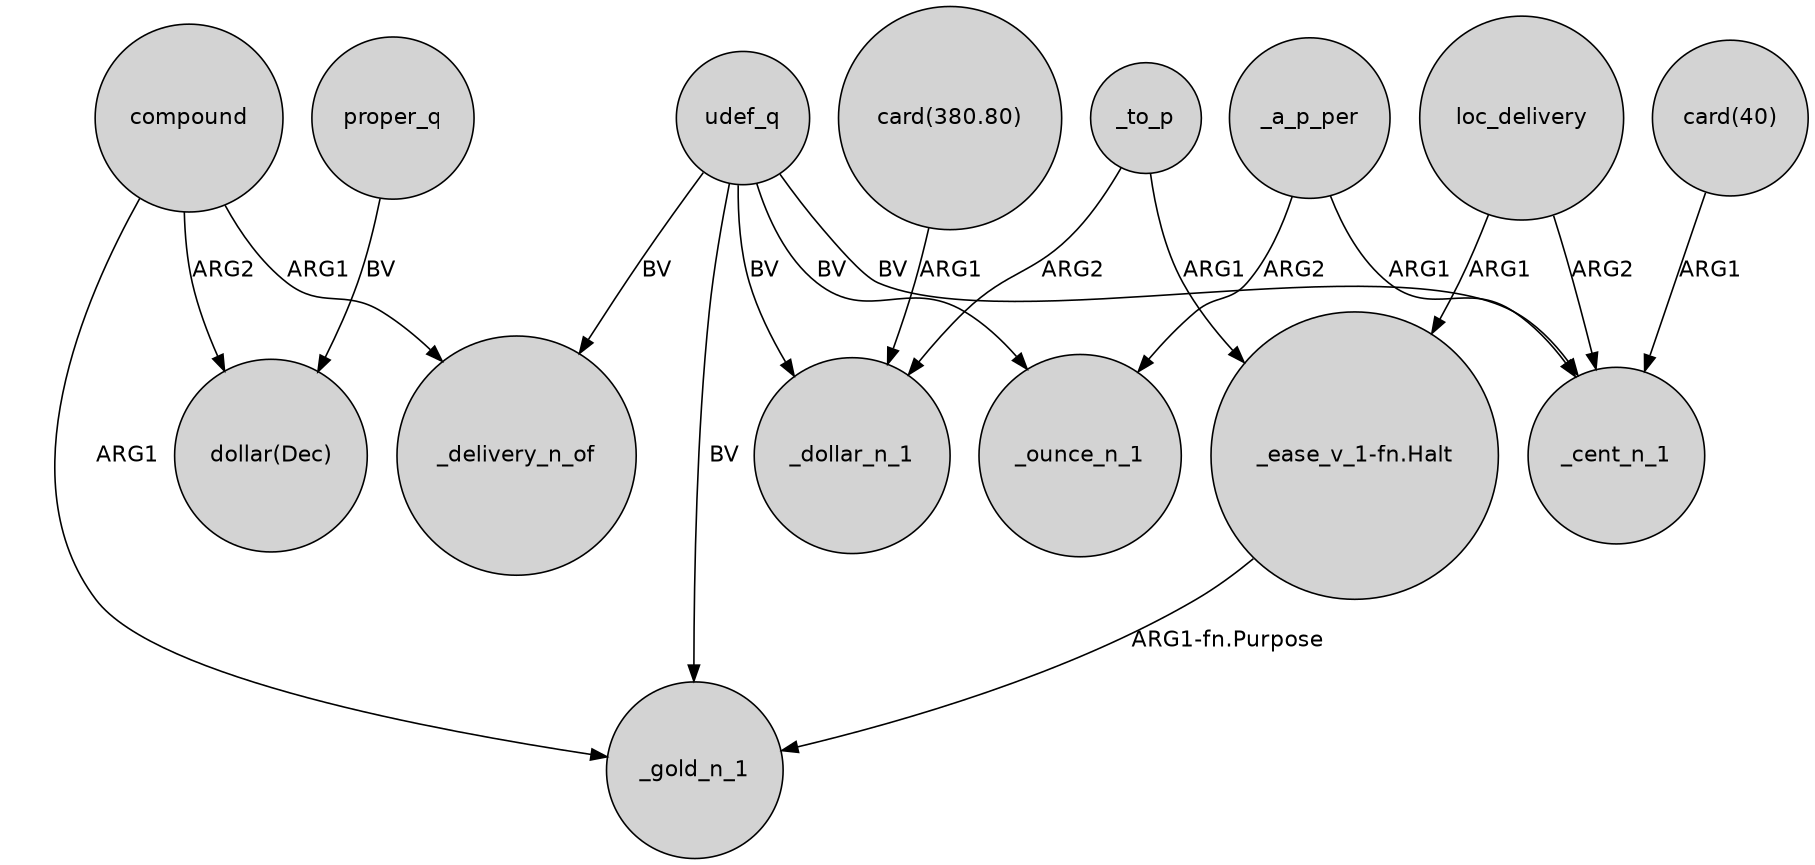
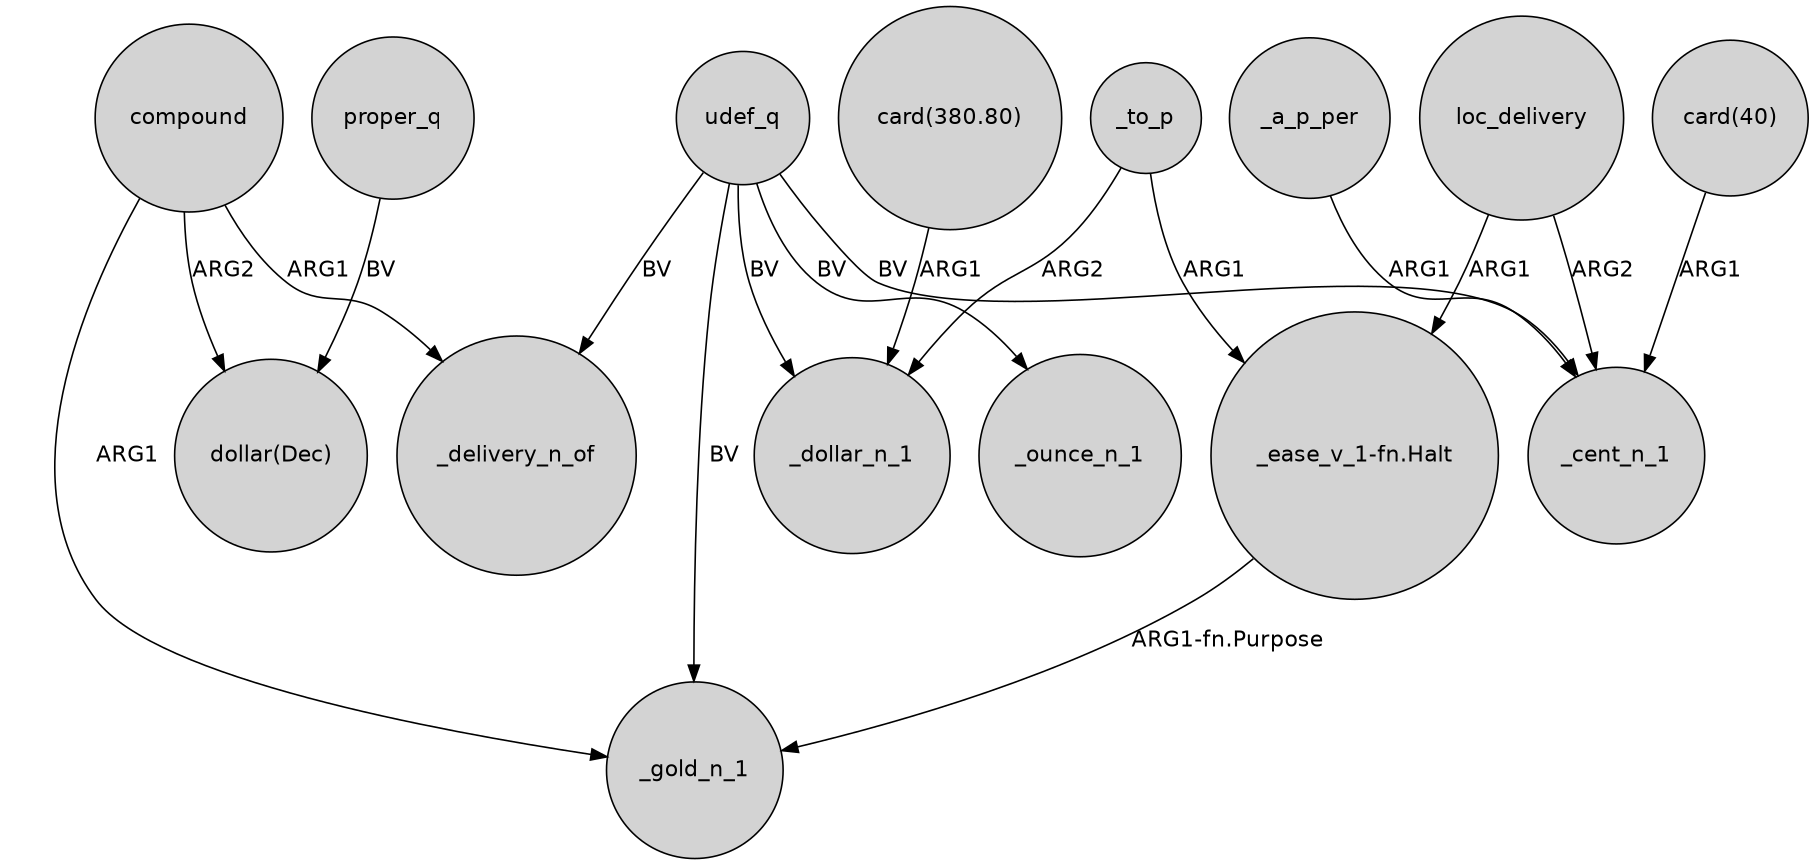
(1252, 276) -> none
